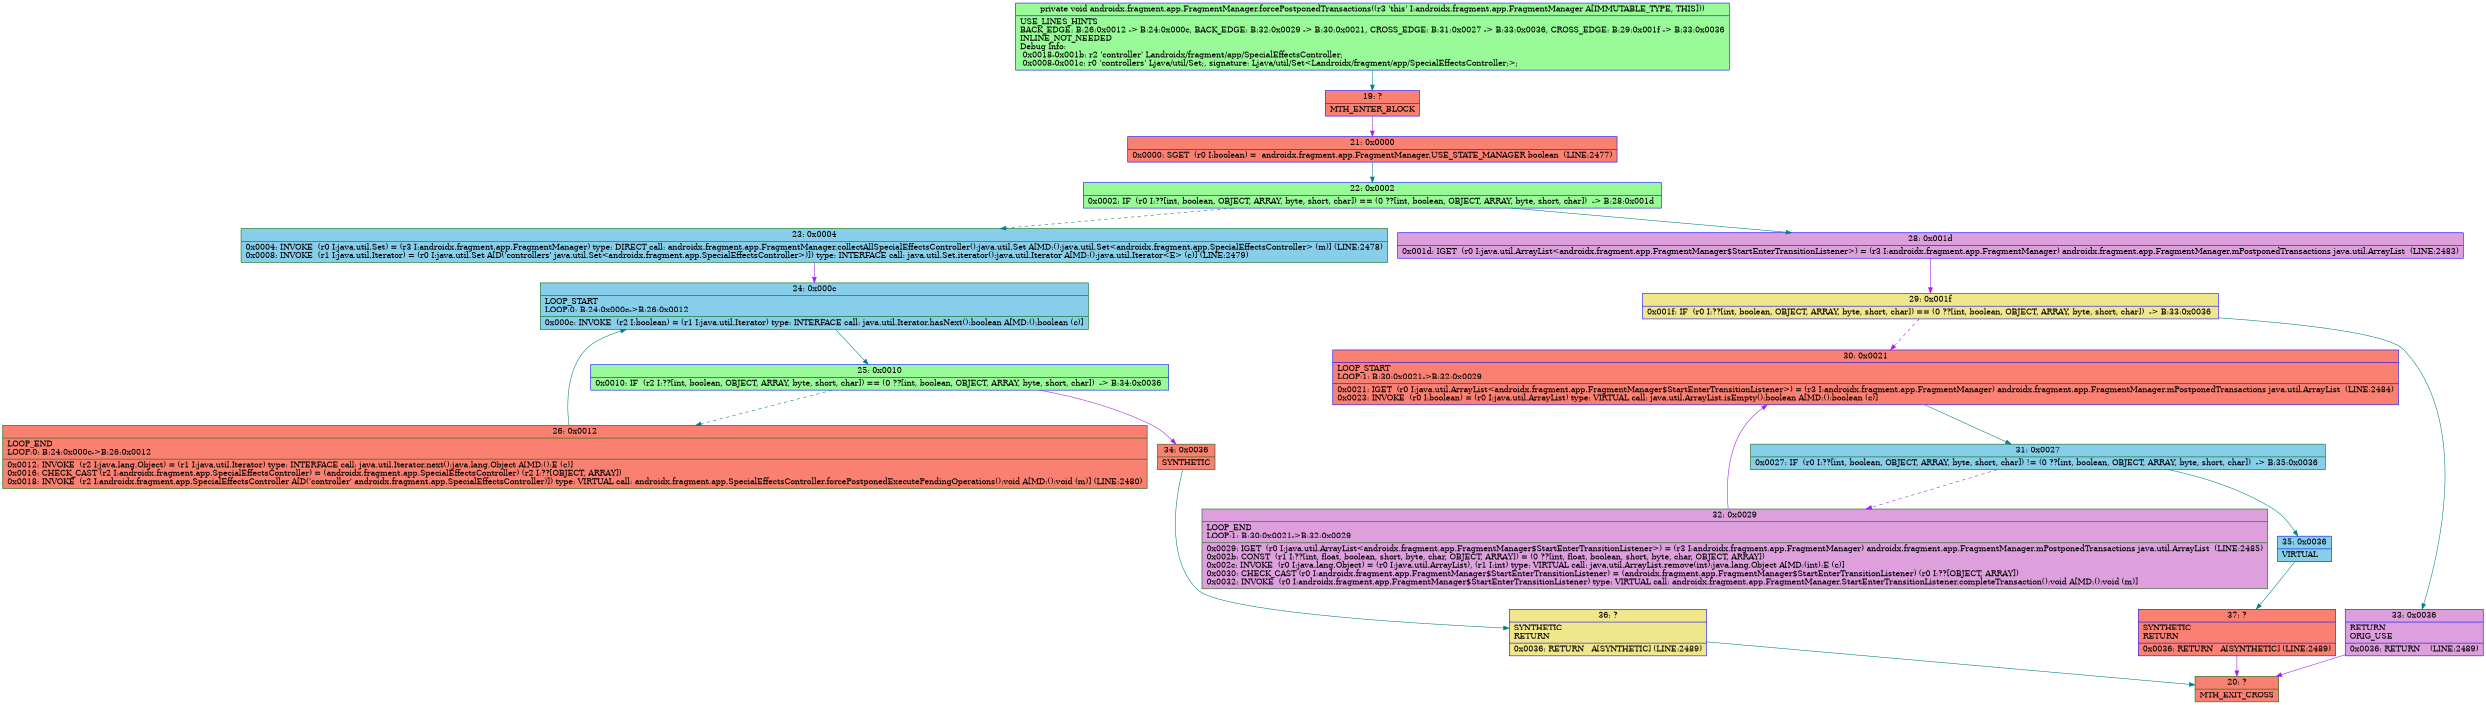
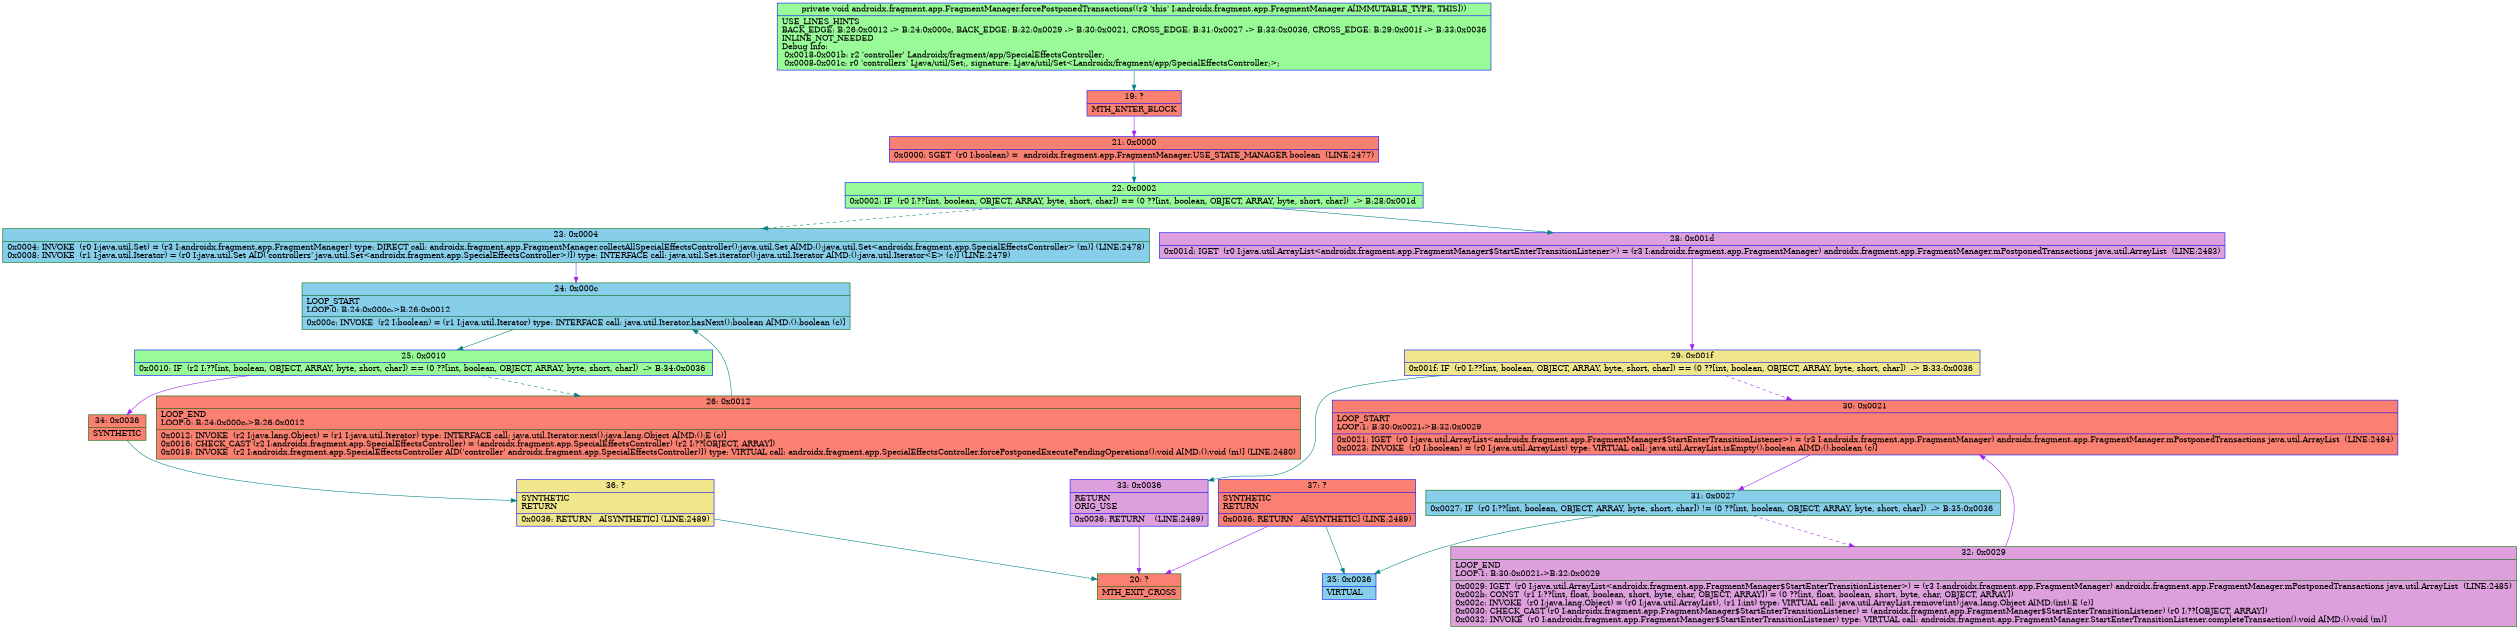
(1965, 423) -> (1777, 471)
(2278, 583) -> (1334, 547)
